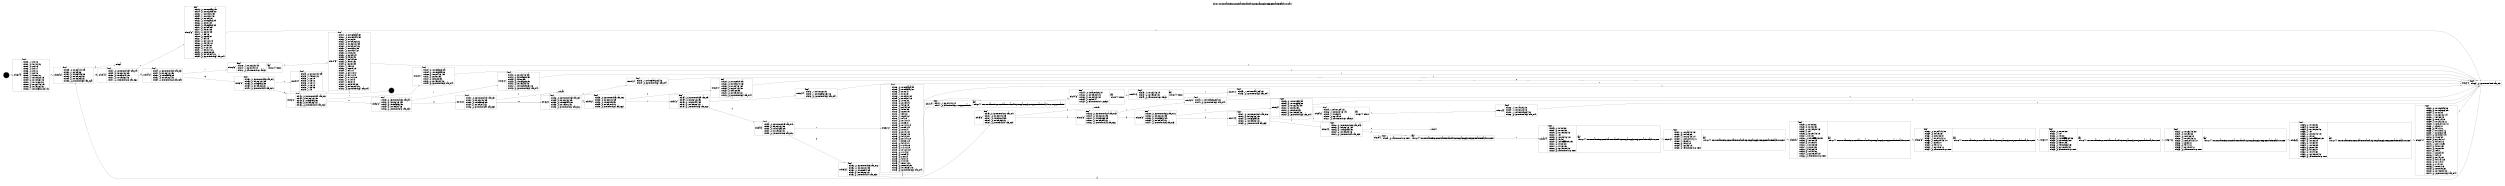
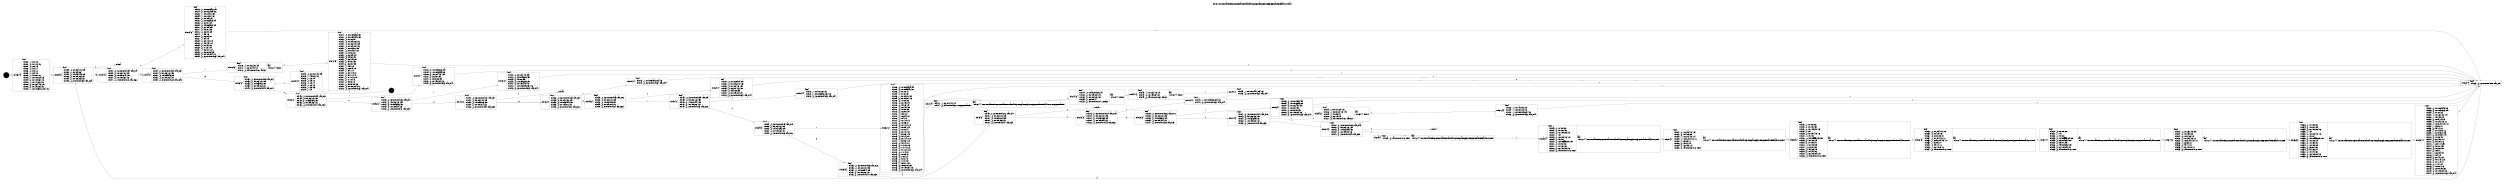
(282, 82) -> (283, 84)
